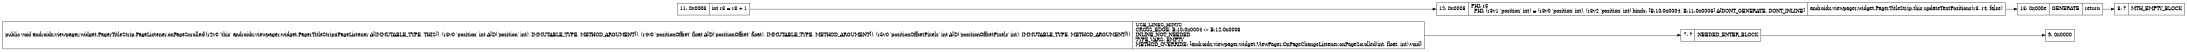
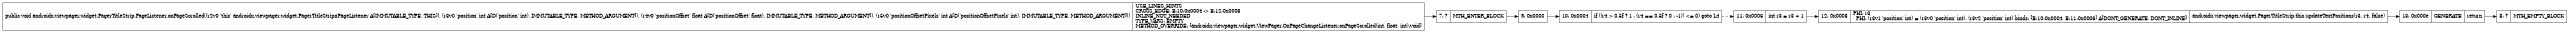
none -> (1641, 17)
(1728, 35) -> (1478, 16)
